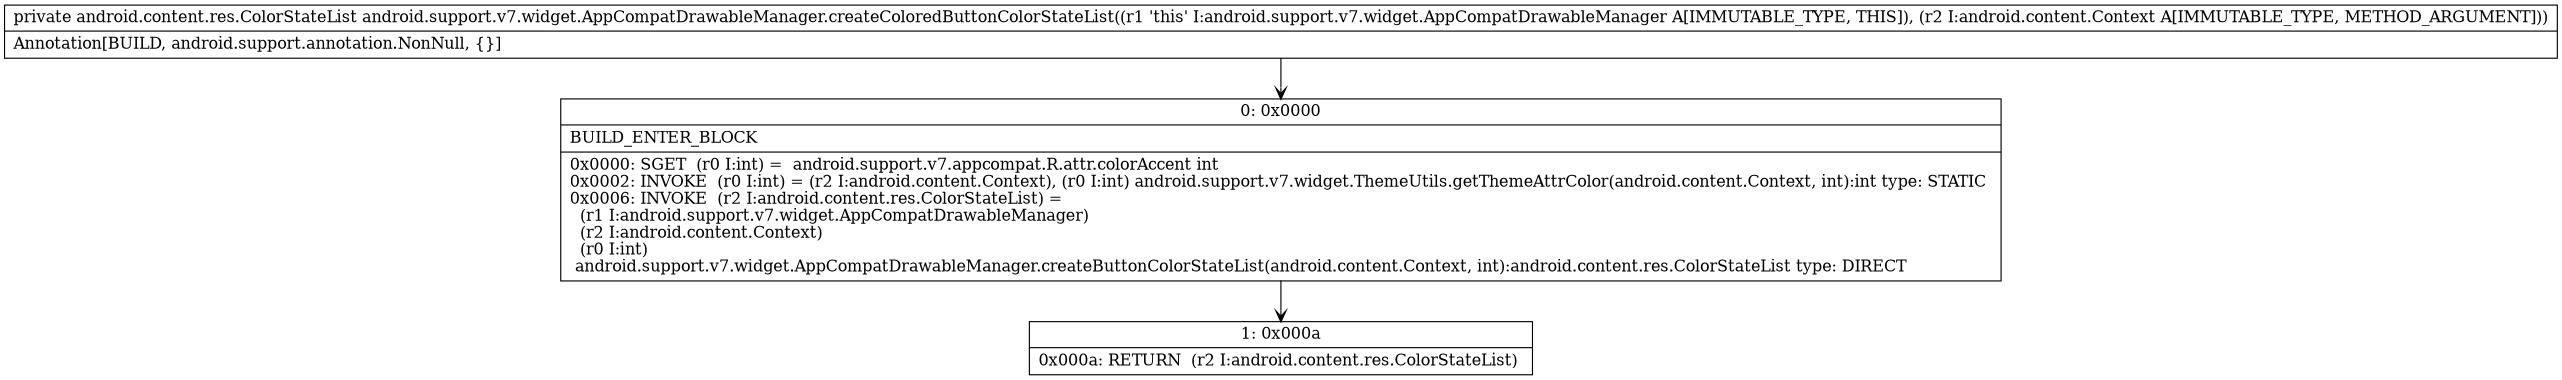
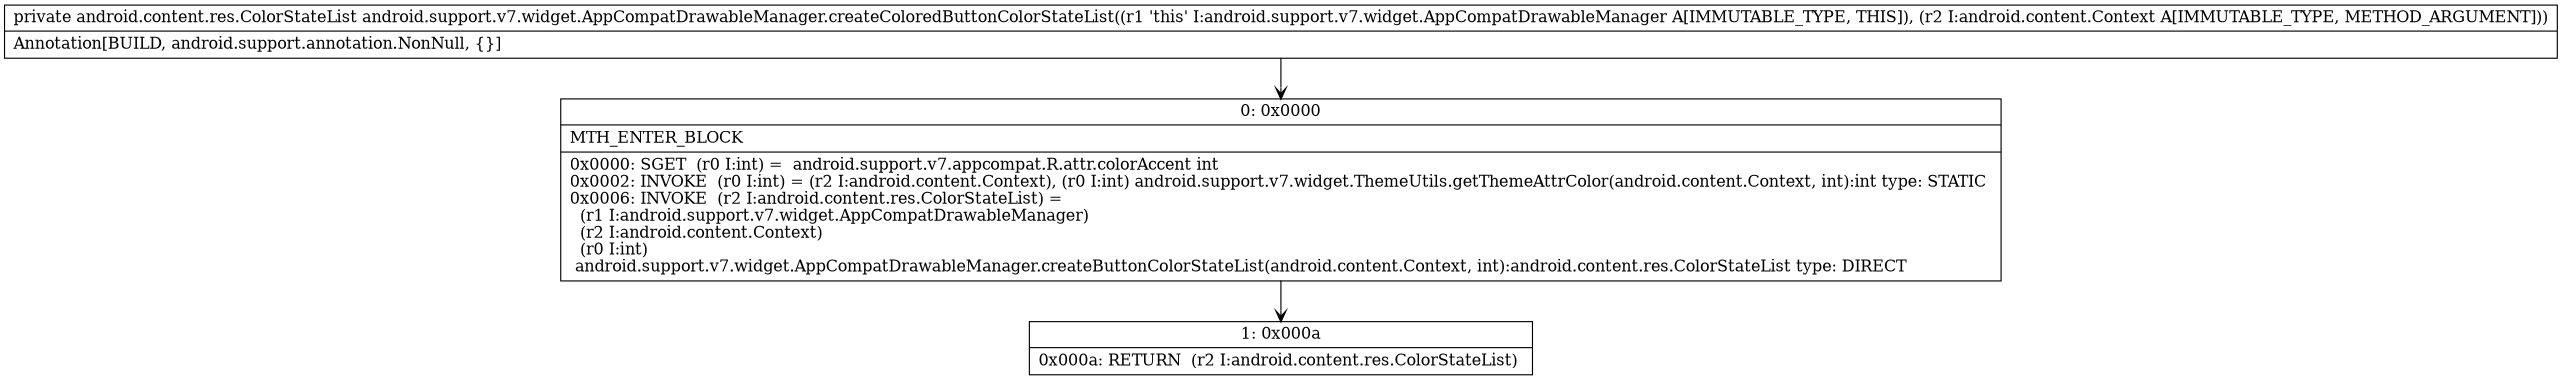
(664, 138) -> (657, 138)
